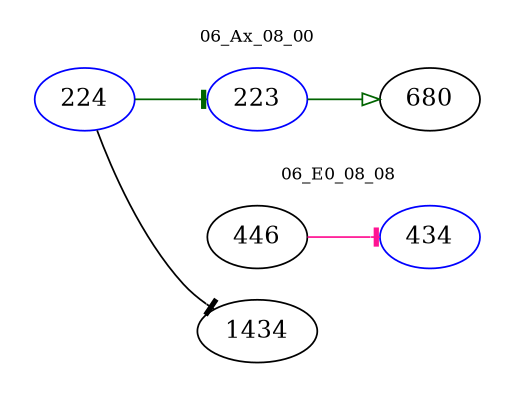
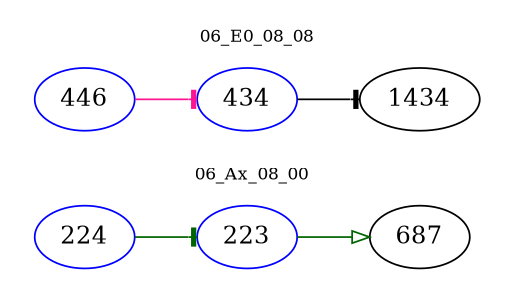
(430, 99) -> (420, 237)
(141, 224) -> (324, 99)
(257, 237) -> (85, 99)
